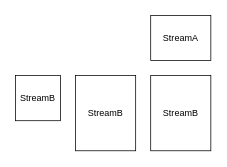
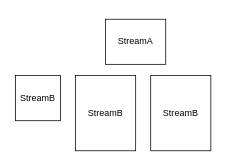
(180, 38) -> (135, 42)
